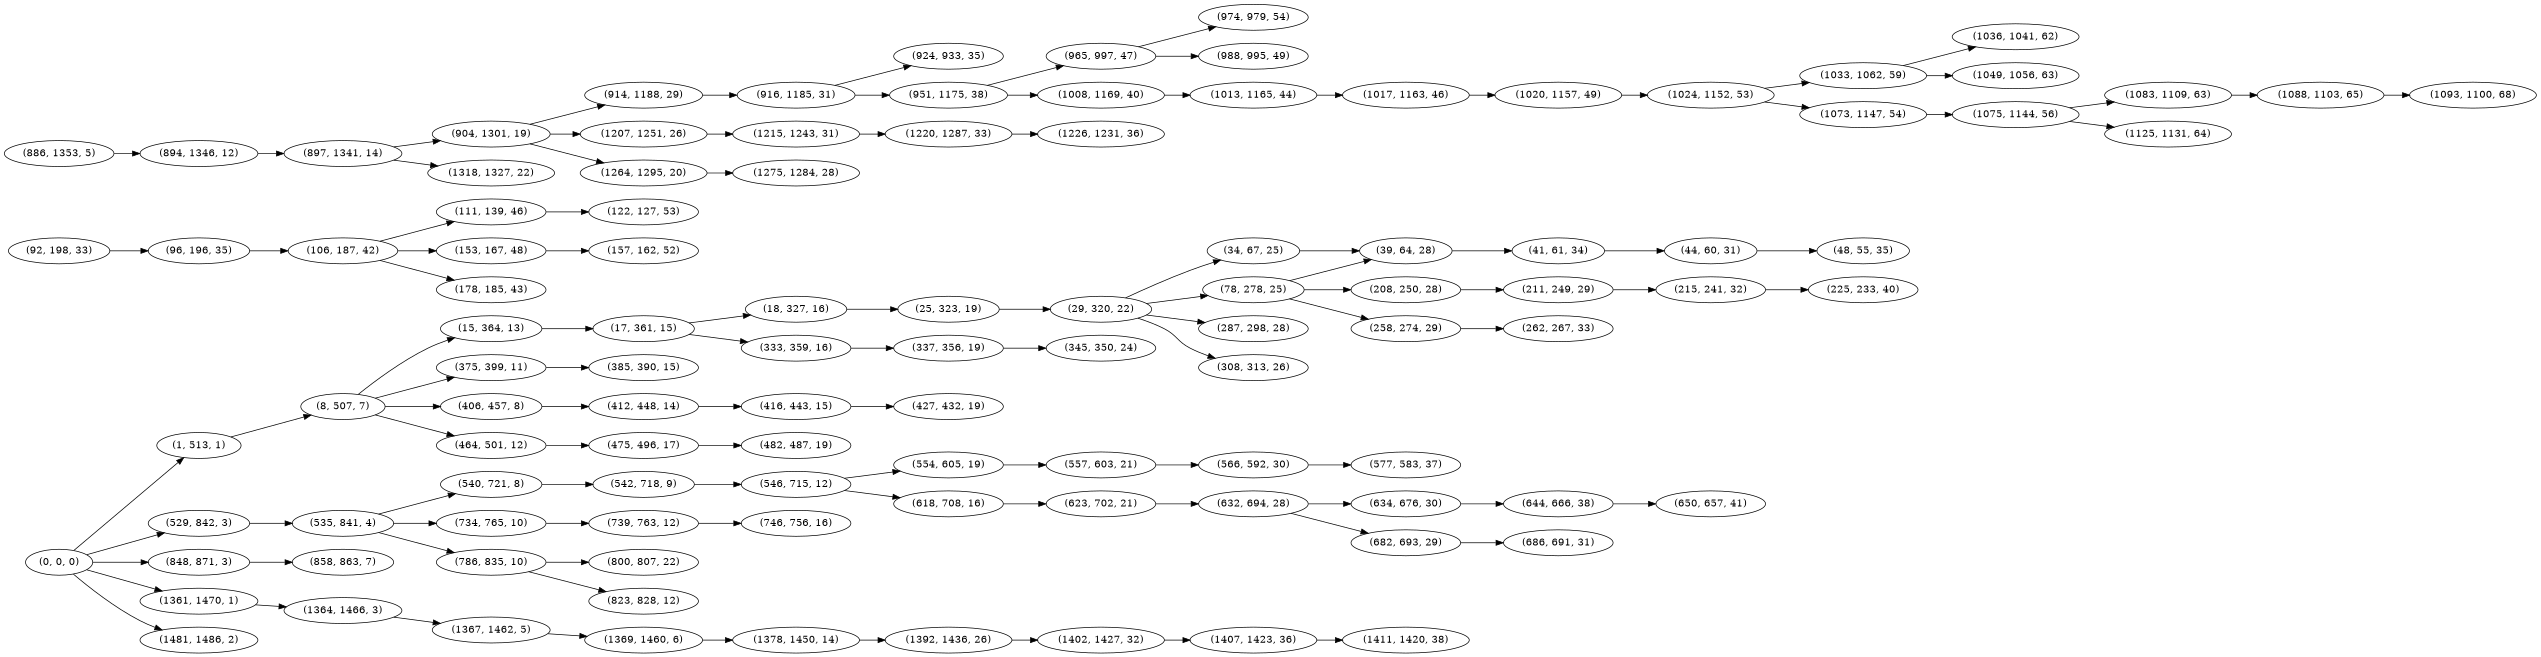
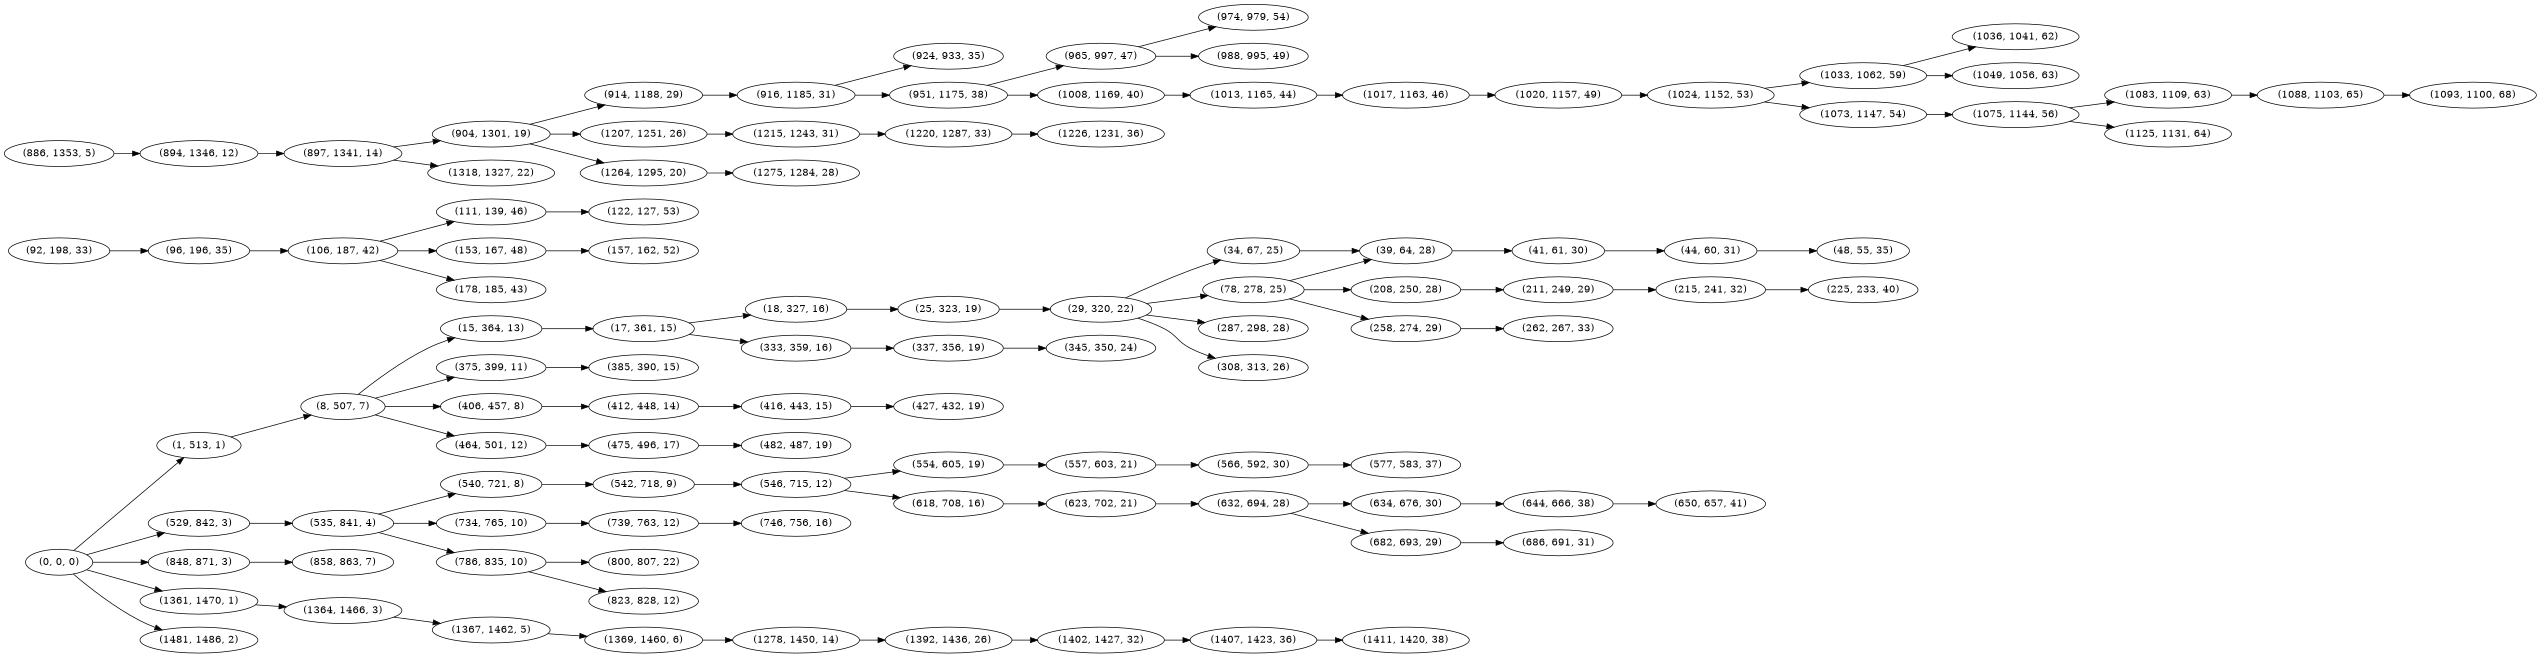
(1558, 251) -> (1558, 251)
(796, 640) -> (796, 640)
